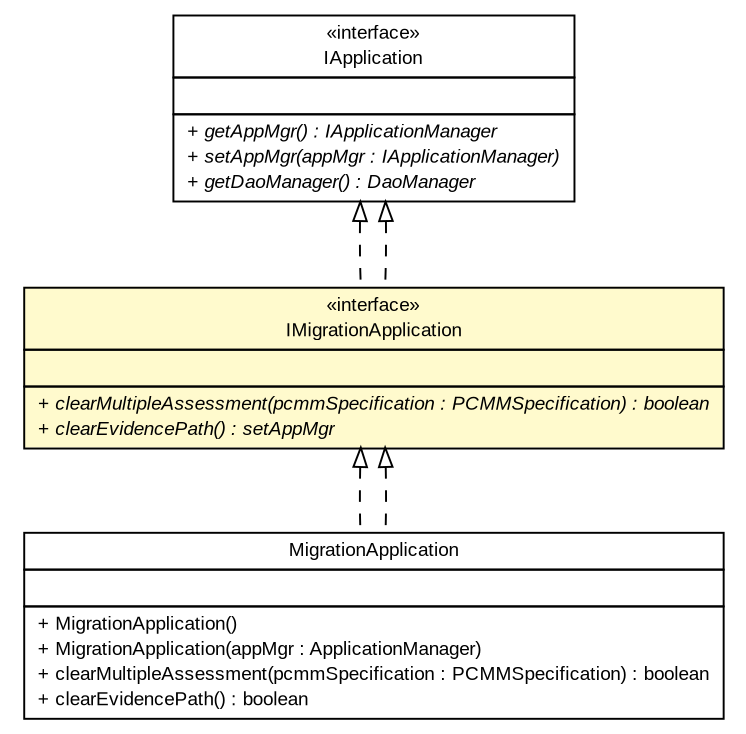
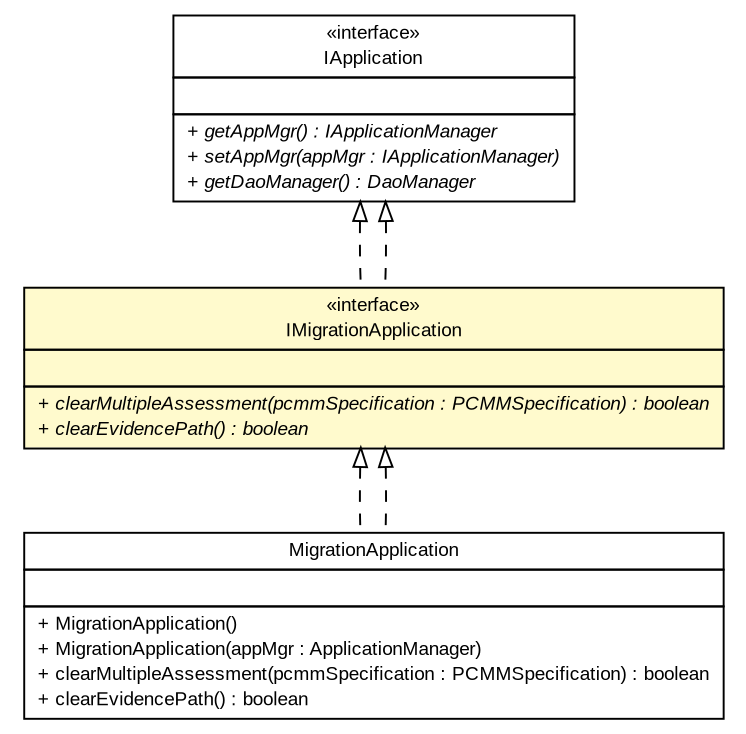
(187, 429) -> (173, 429)
